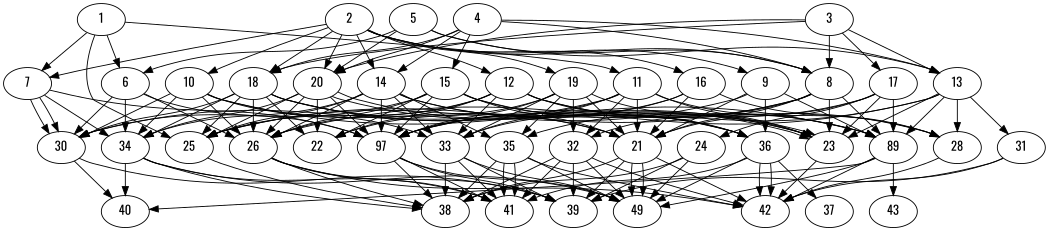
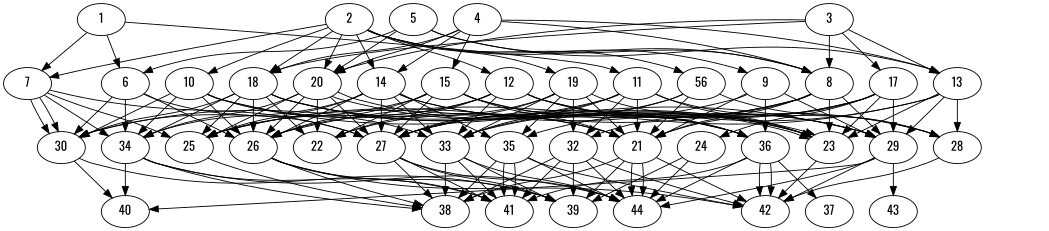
(701, 84) -> (701, 84)
(89, 91) -> (105, 113)
none -> (674, 116)
(381, 148) -> (381, 148)
(893, 148) -> (893, 148)
(1021, 148) -> none
(621, 175) -> none
(637, 212) -> (637, 212)
